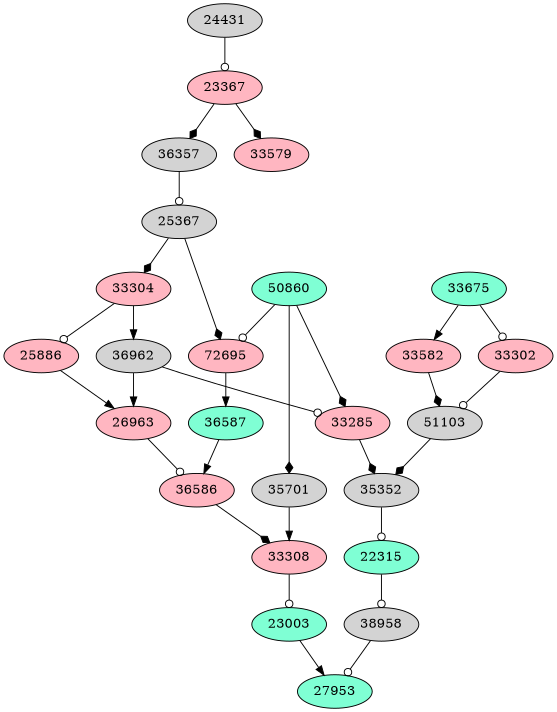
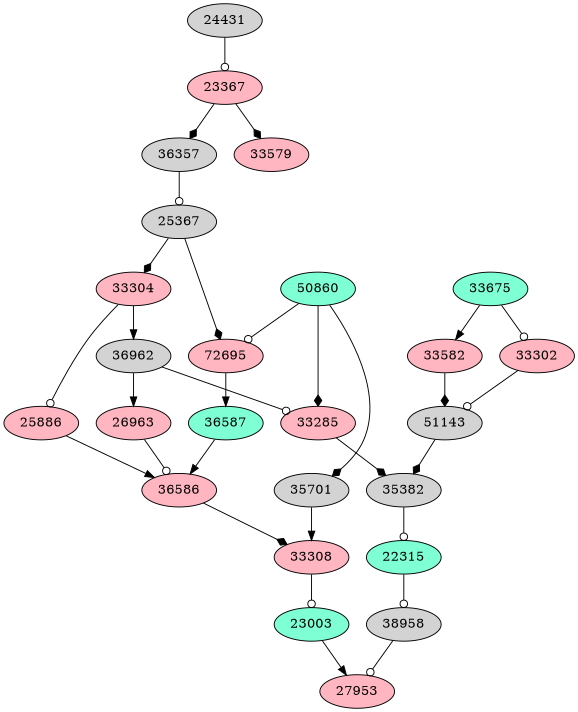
(83, 387) -> (106, 455)
(445, 423) -> (445, 423)
(381, 490) -> (404, 490)
(335, 692) -> (357, 692)
